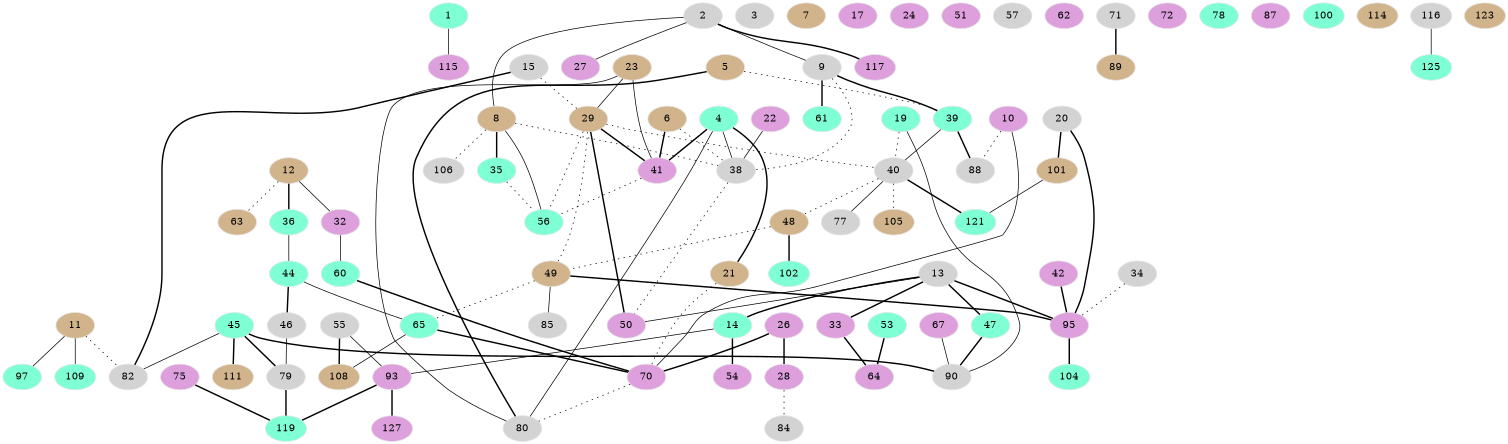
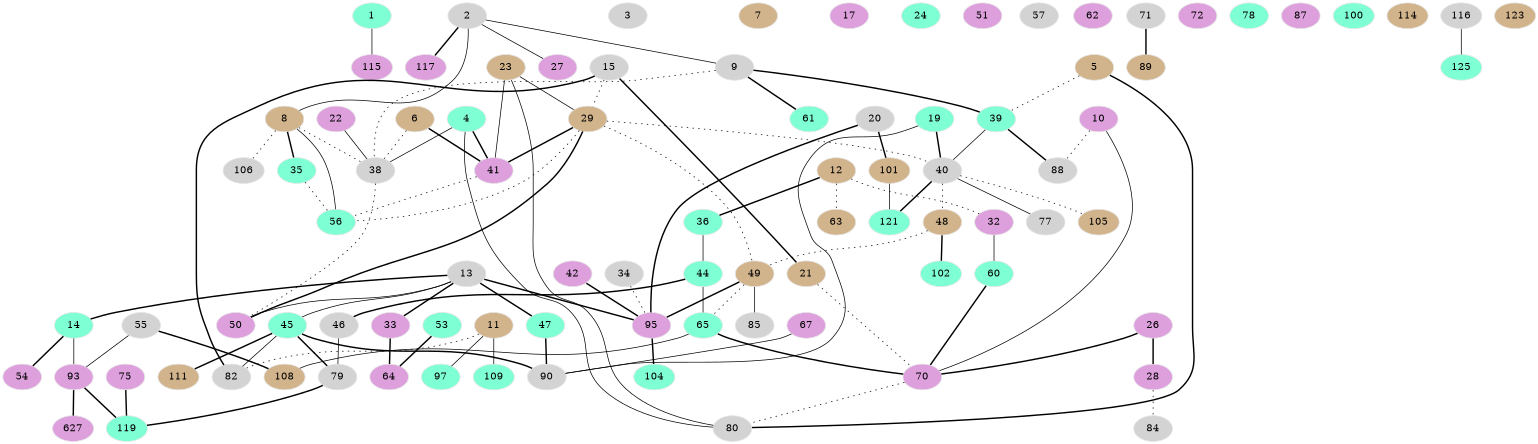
(909, 16) -> (921, 16)
(897, 145) -> (938, 145)
(766, 192) -> (709, 170)
(315, 196) -> (909, 195)
none -> (346, 304)
(392, 429) -> (73, 429)
